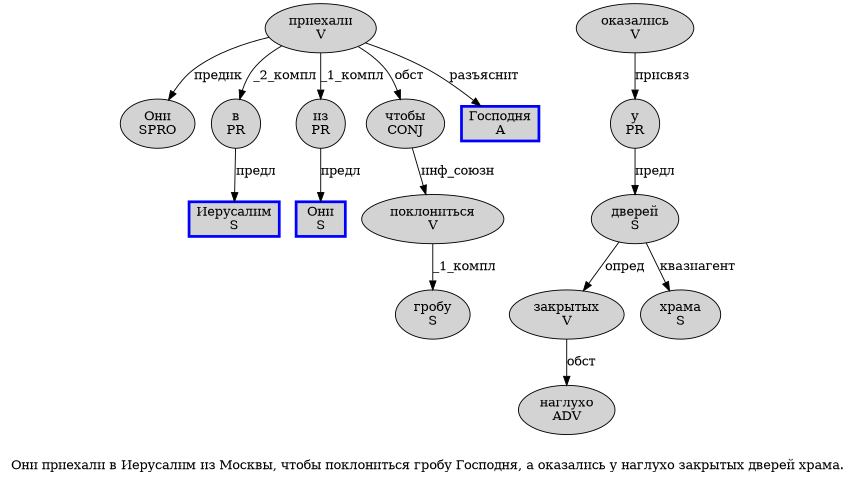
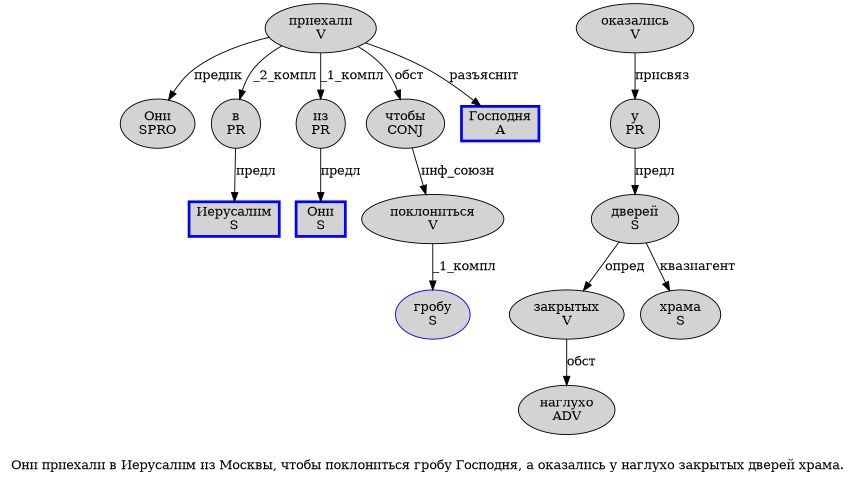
(433, 315) -> (433, 315)
